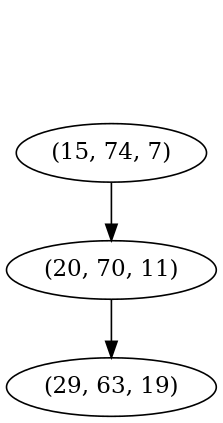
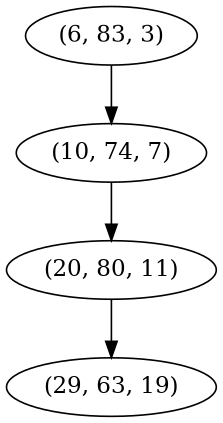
none -> (111, 36)
(111, 153) -> (111, 153)
(111, 270) -> (111, 270)
